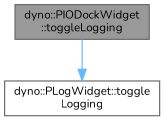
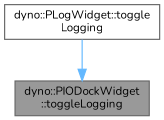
(82, 54) -> (82, 54)
